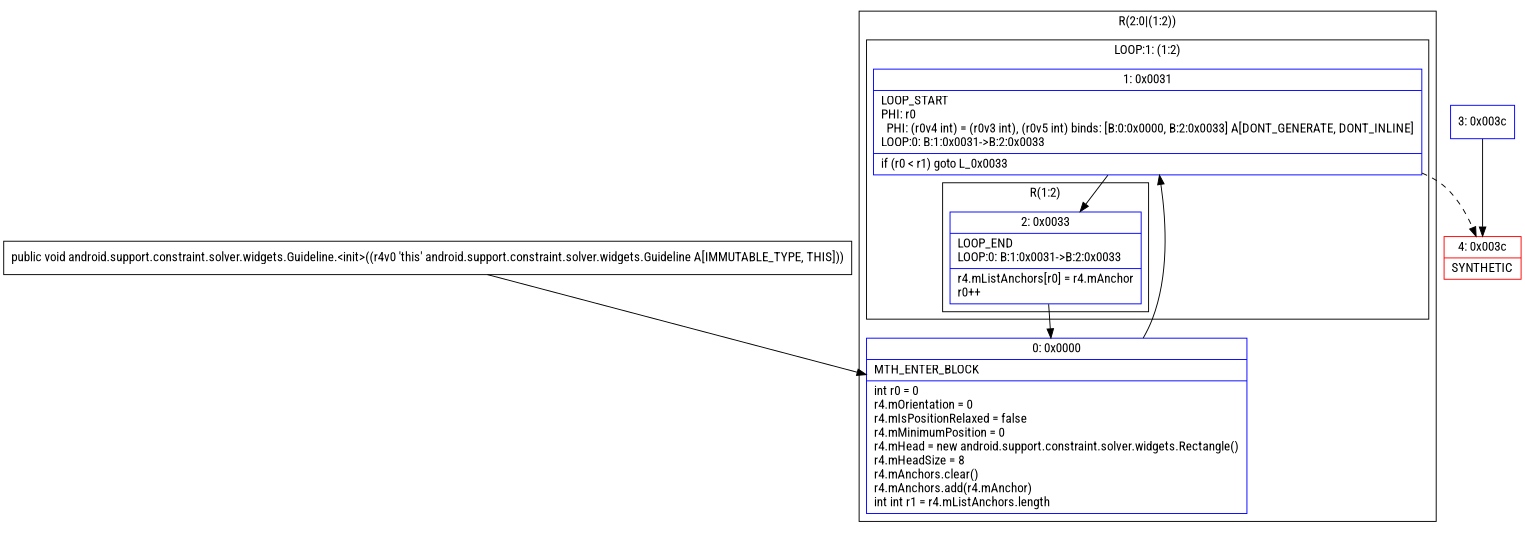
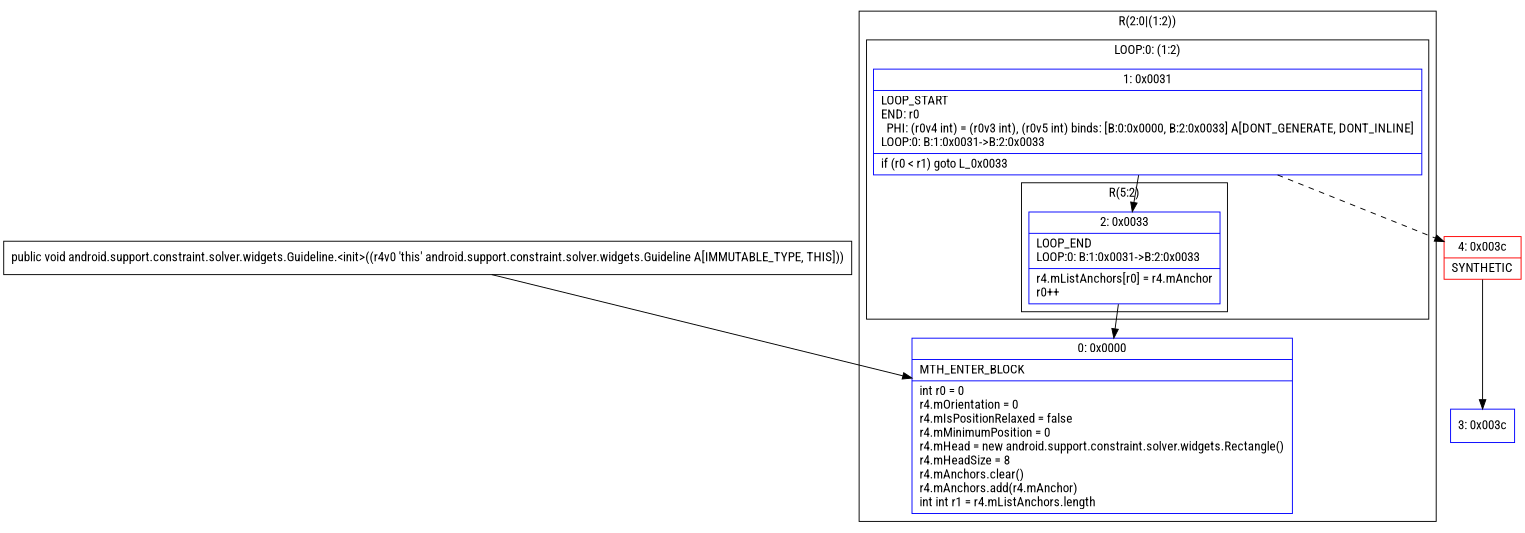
(1148, 51) -> (1148, 51)
(900, 115) -> (902, 115)
(1483, 183) -> (1483, 340)
(1046, 193) -> (1124, 193)
(1164, 263) -> none
